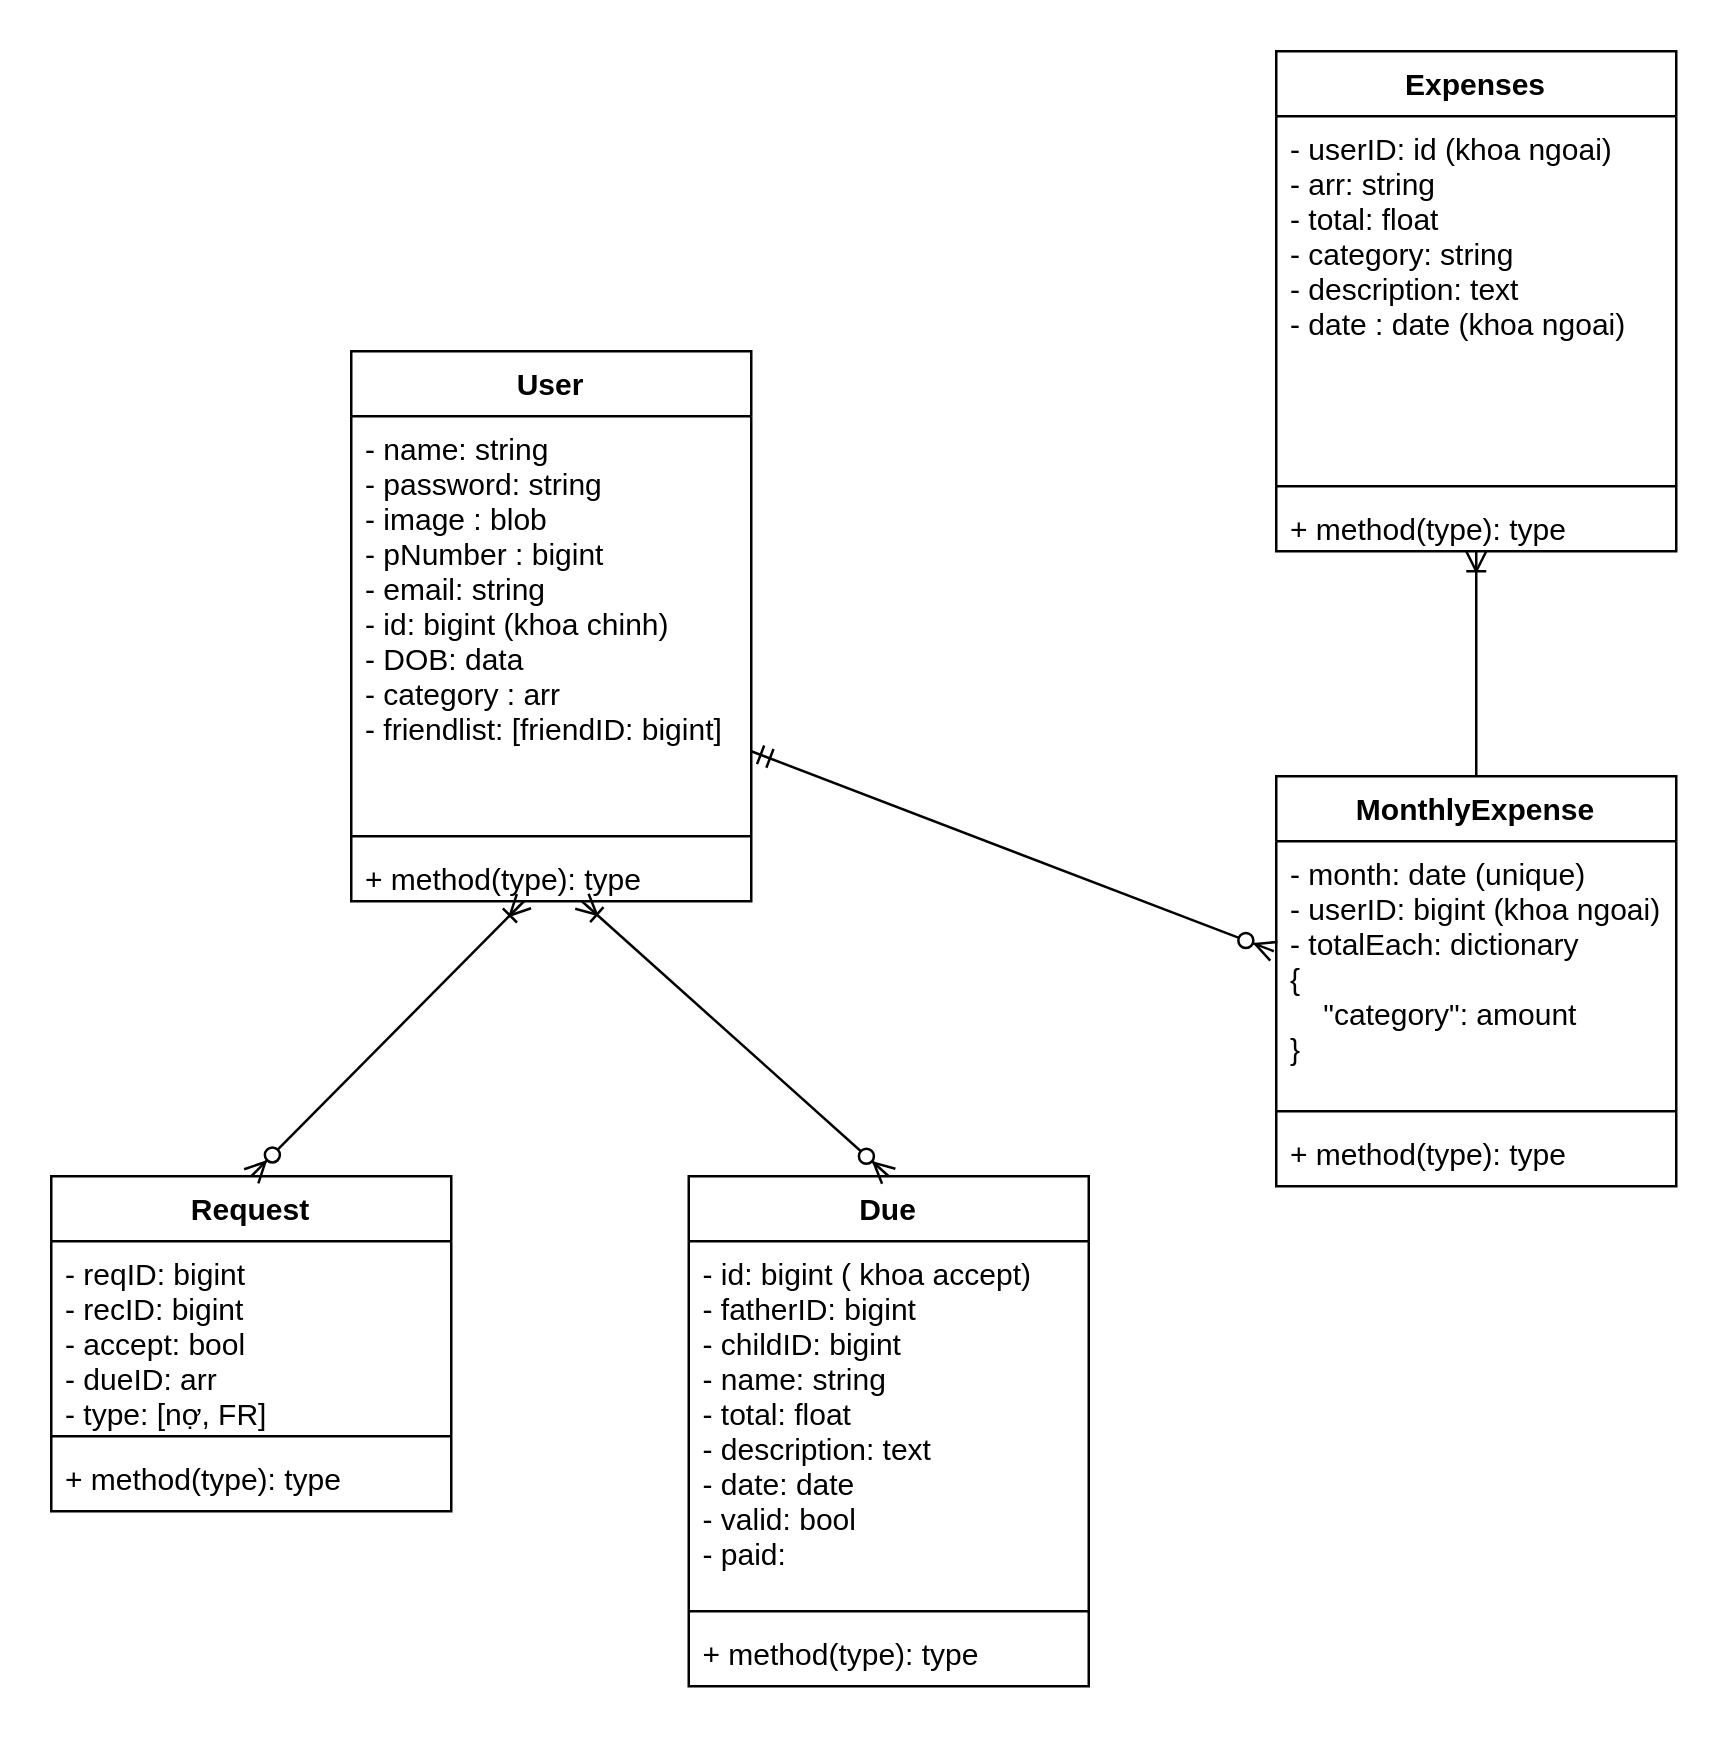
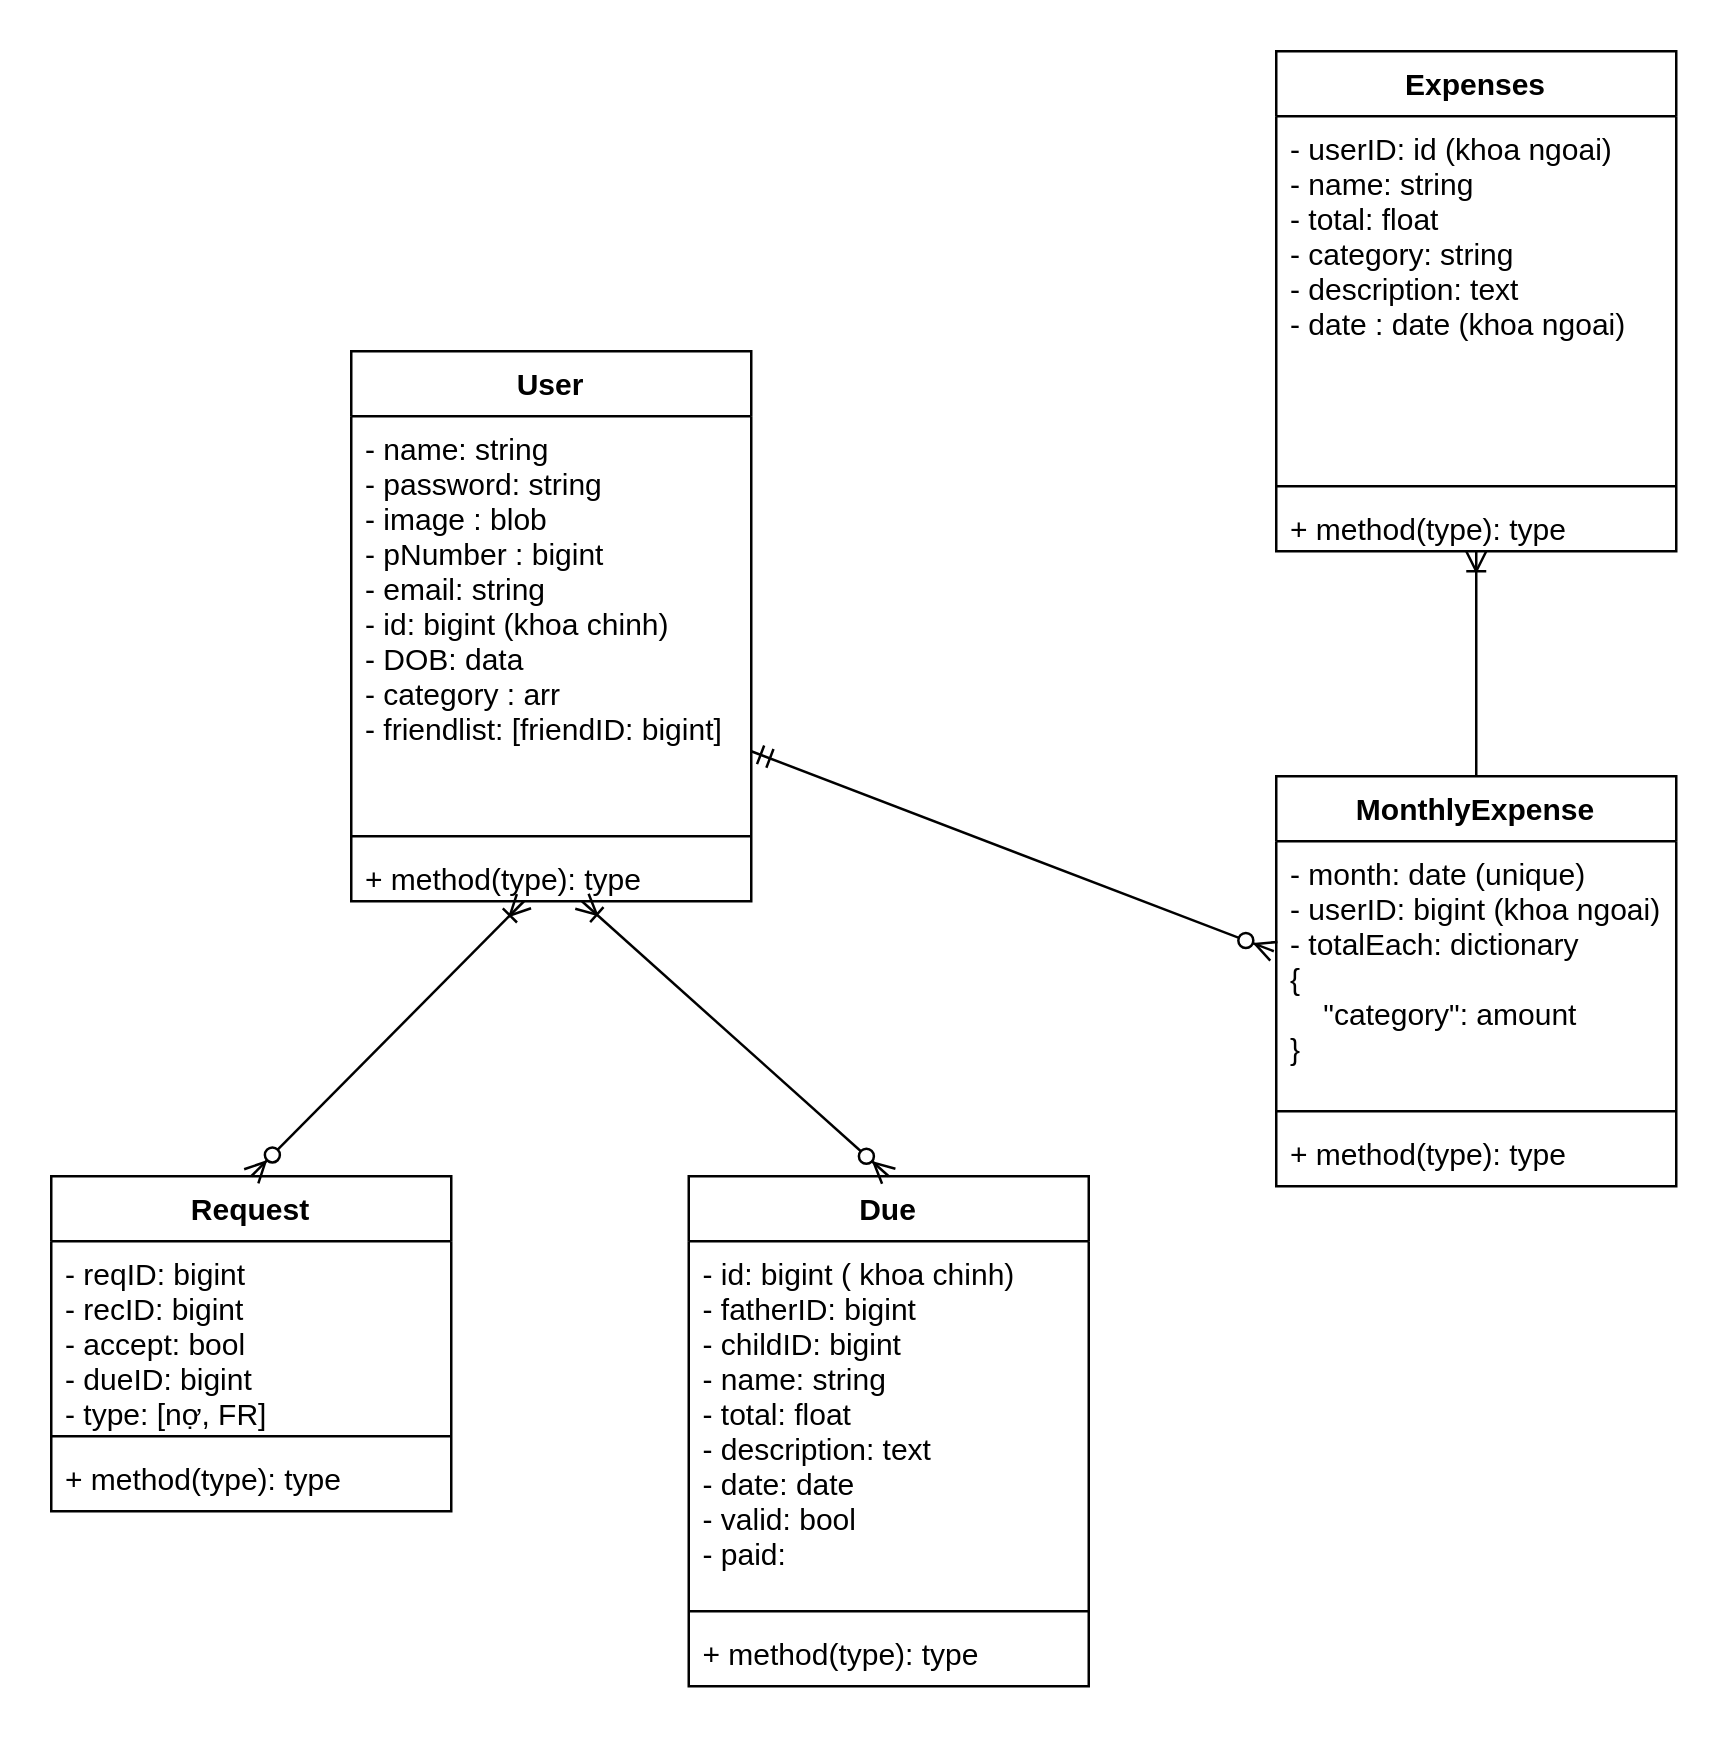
(1473, 150) -> (1473, 150)
(172, 1275) -> (172, 1275)
(894, 1275) -> (882, 1275)
